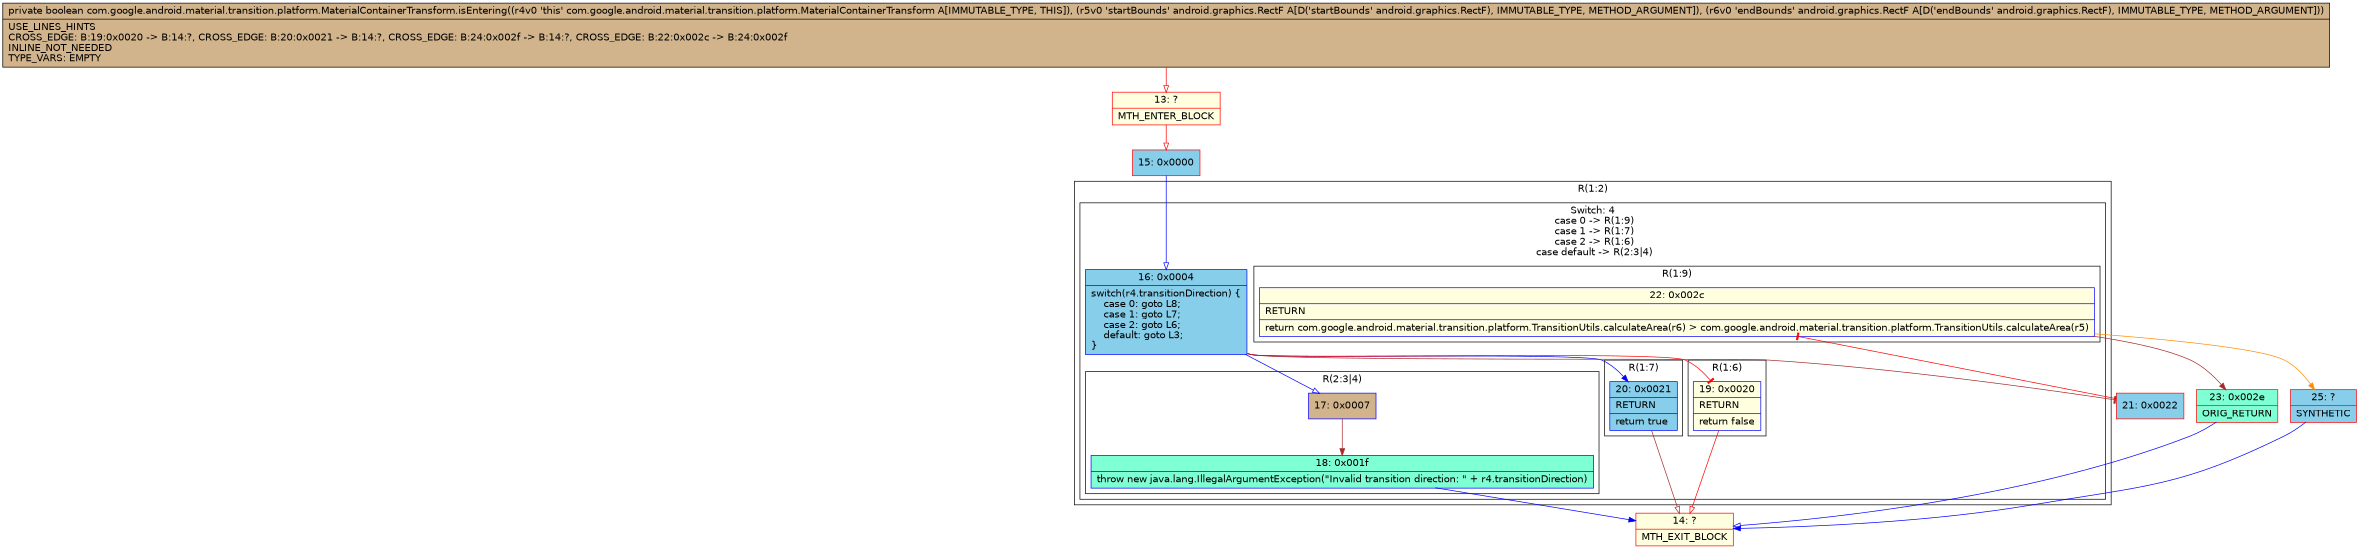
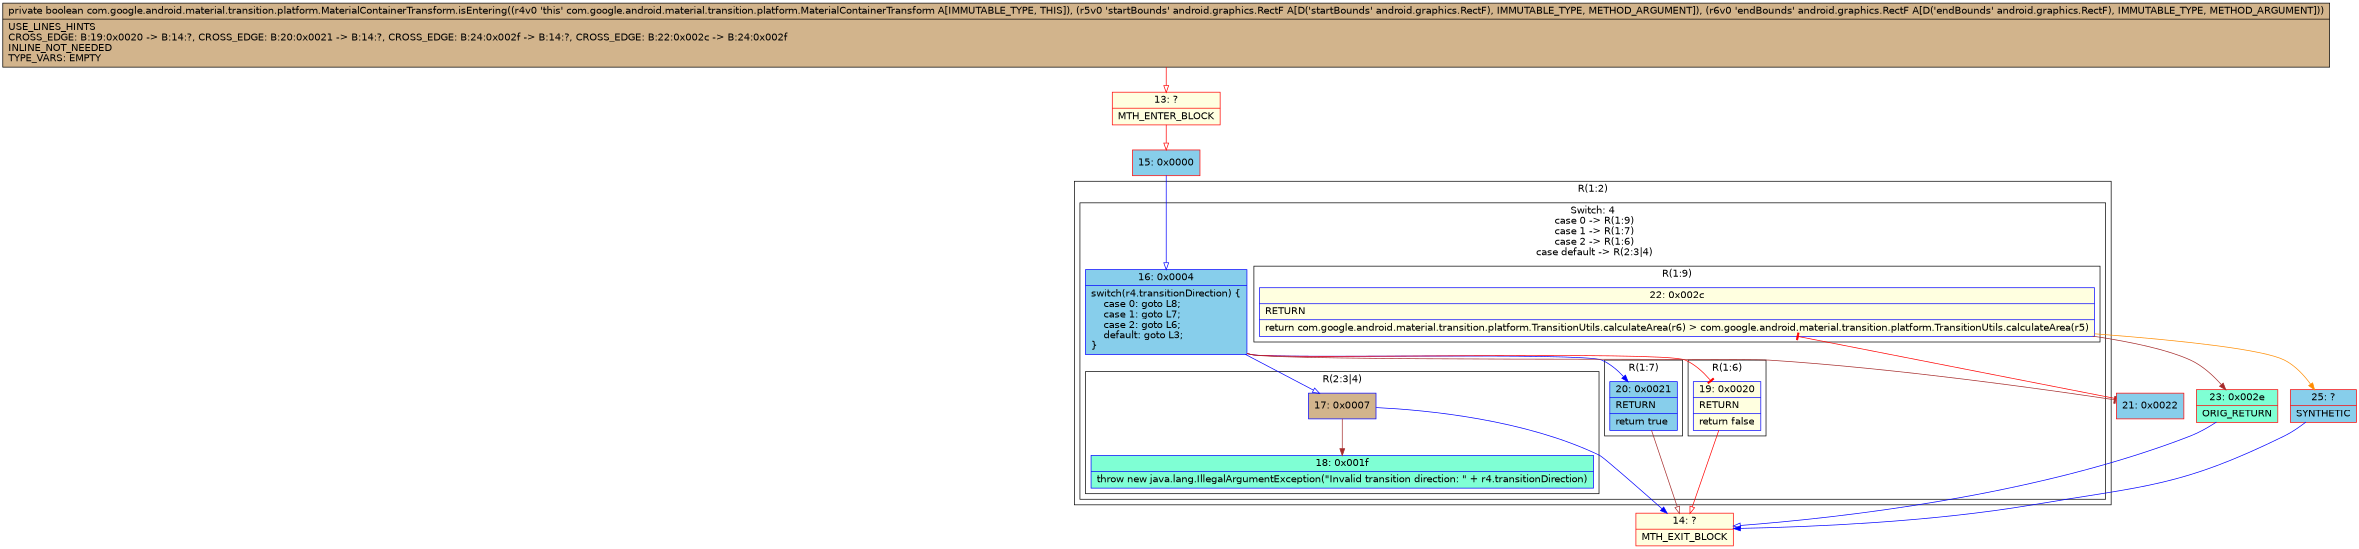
(1566, 509) -> (1530, 430)
